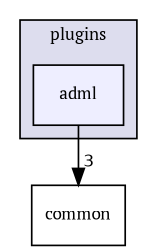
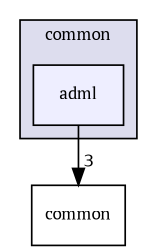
(78, 36) -> (78, 36)
